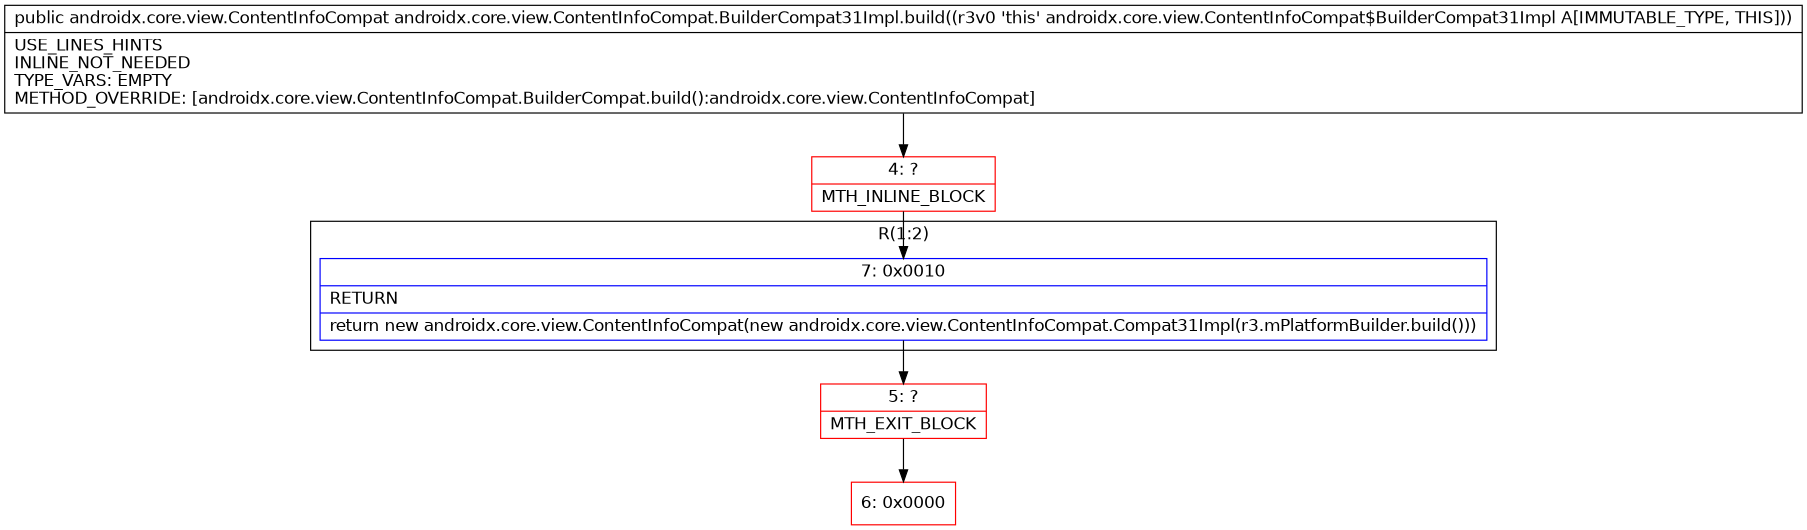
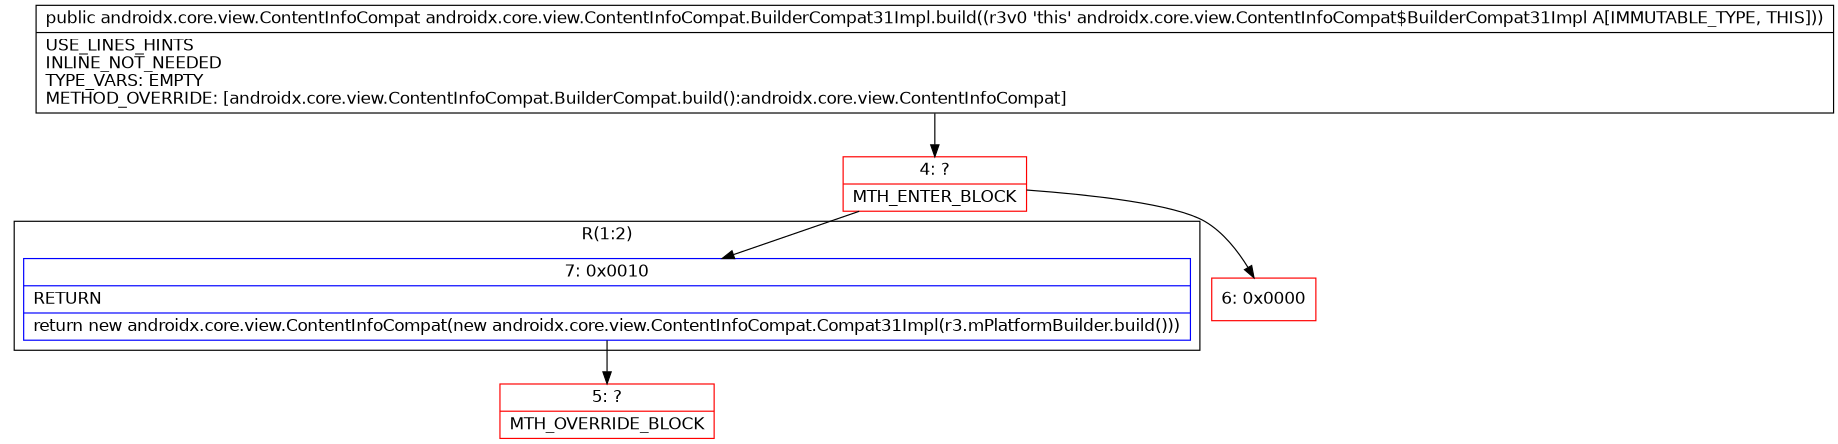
(903, 197) -> (935, 197)
(903, 424) -> (607, 424)
(903, 454) -> (1149, 204)
